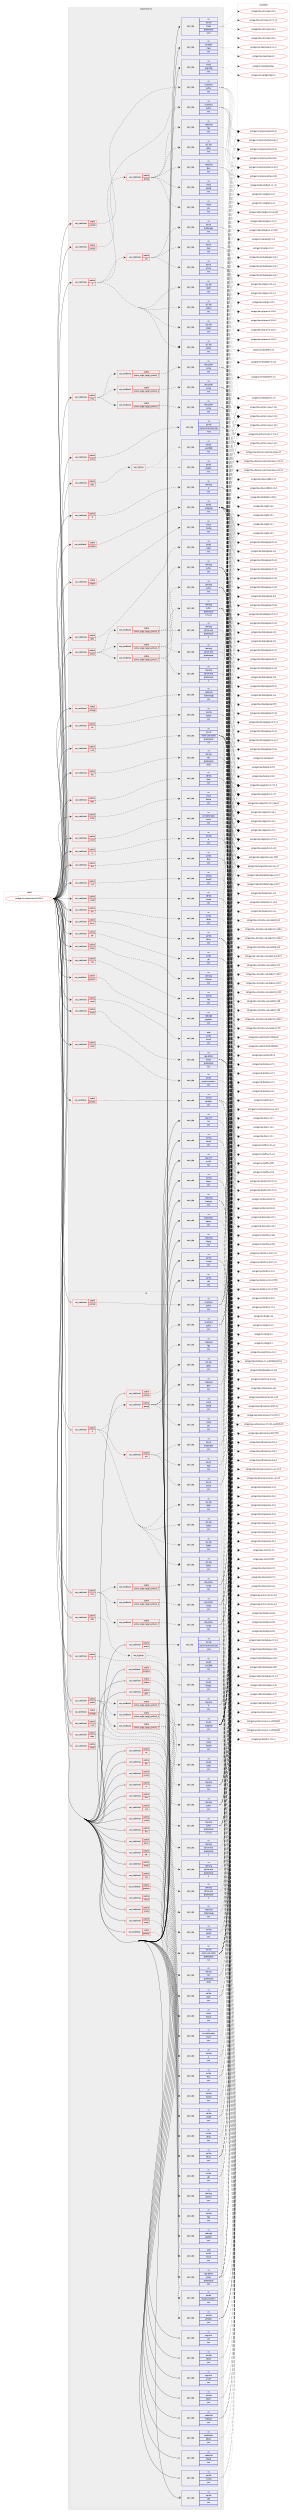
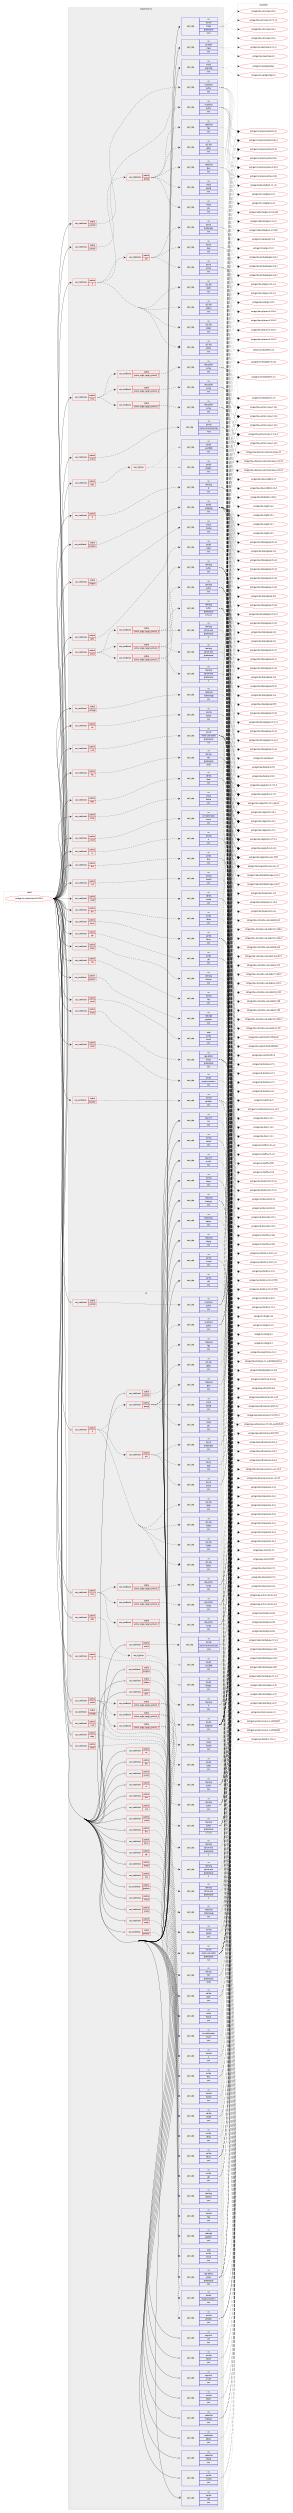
(263, 1388) -> (263, 1388)
